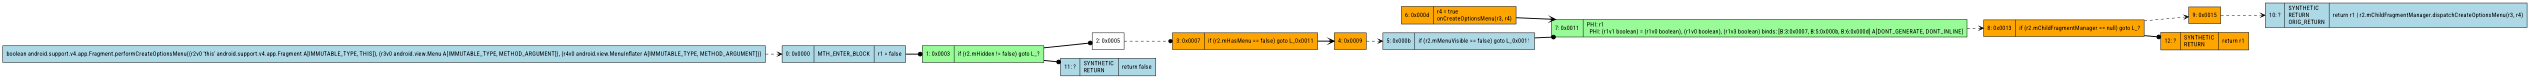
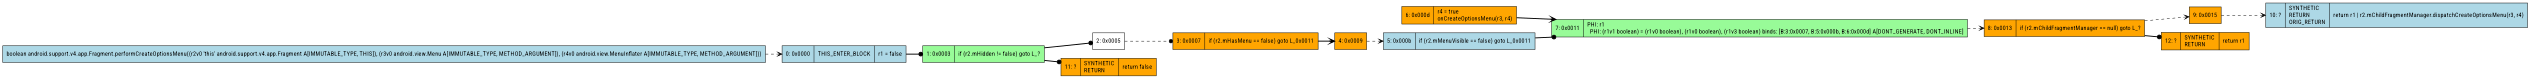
(844, 54) -> (844, 54)
(1108, 67) -> (1109, 67)
